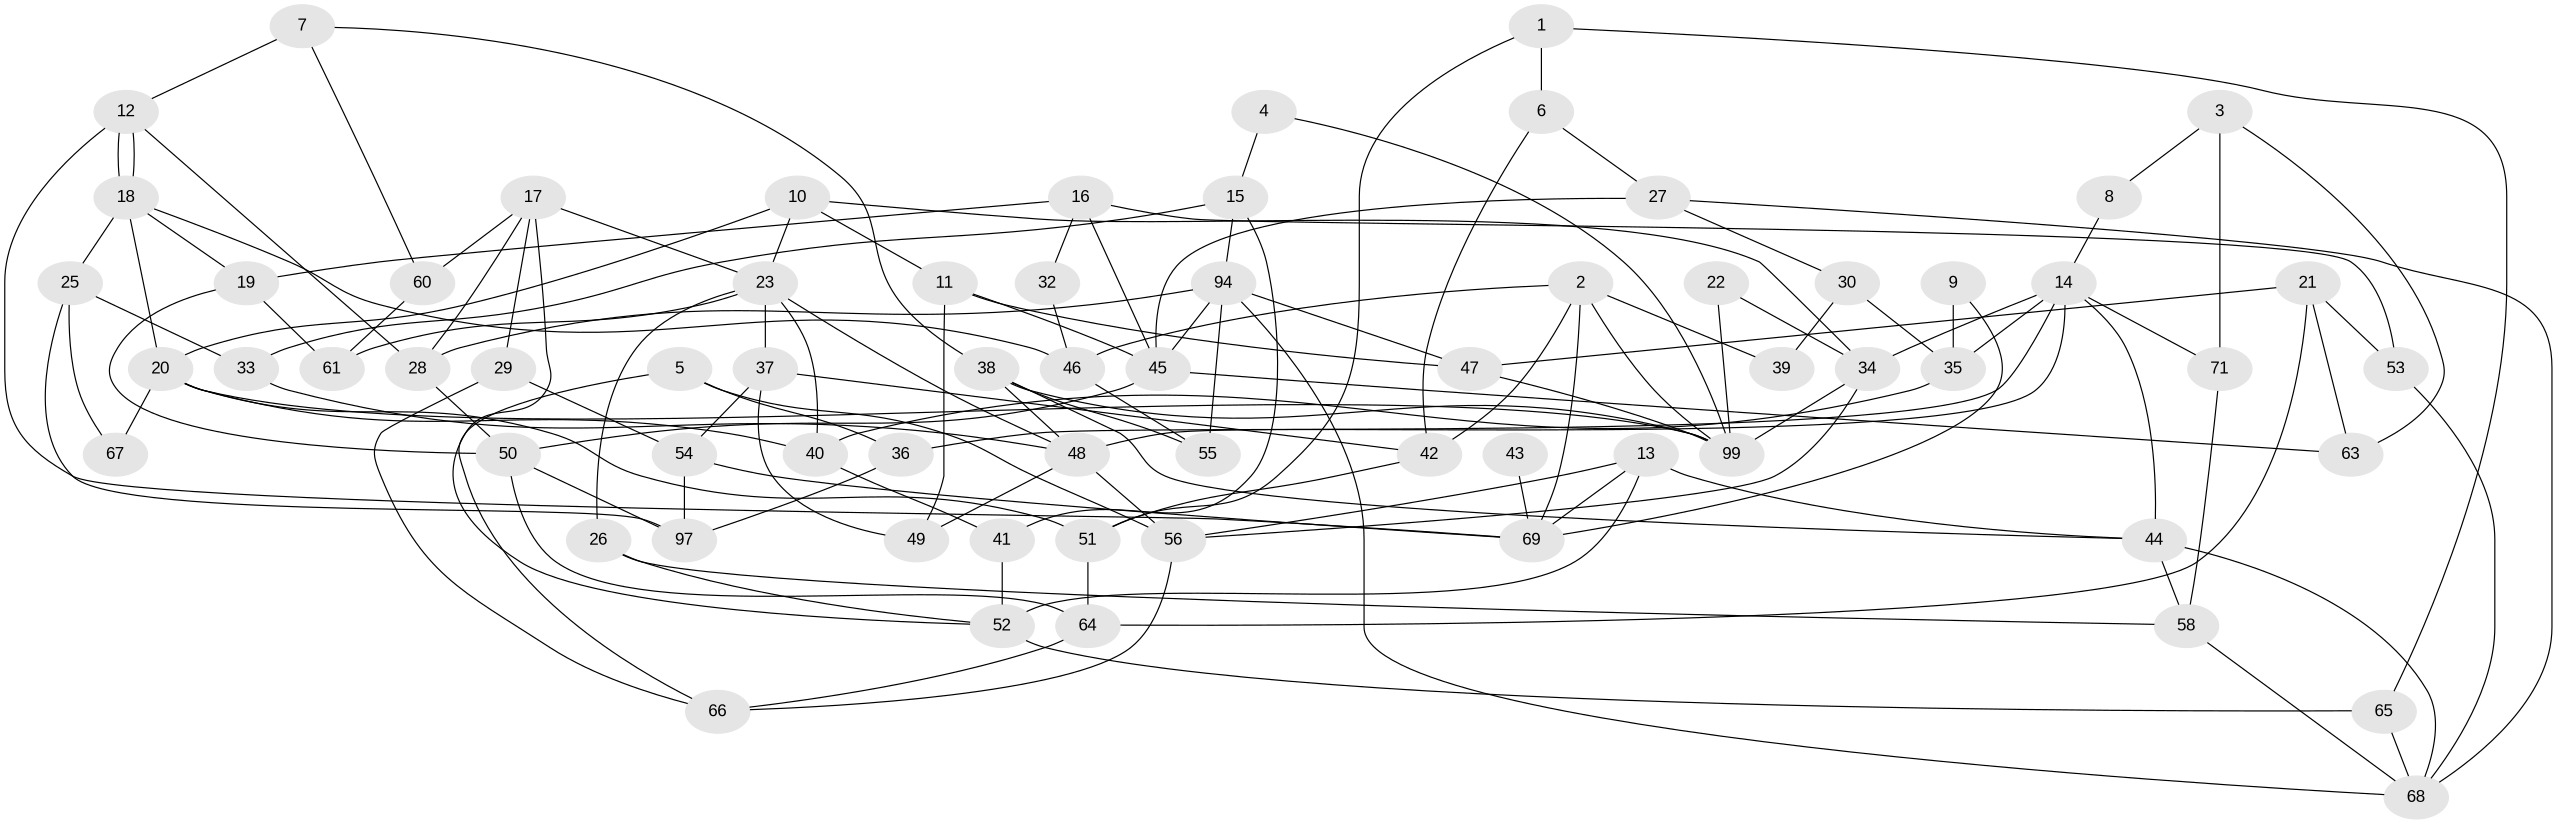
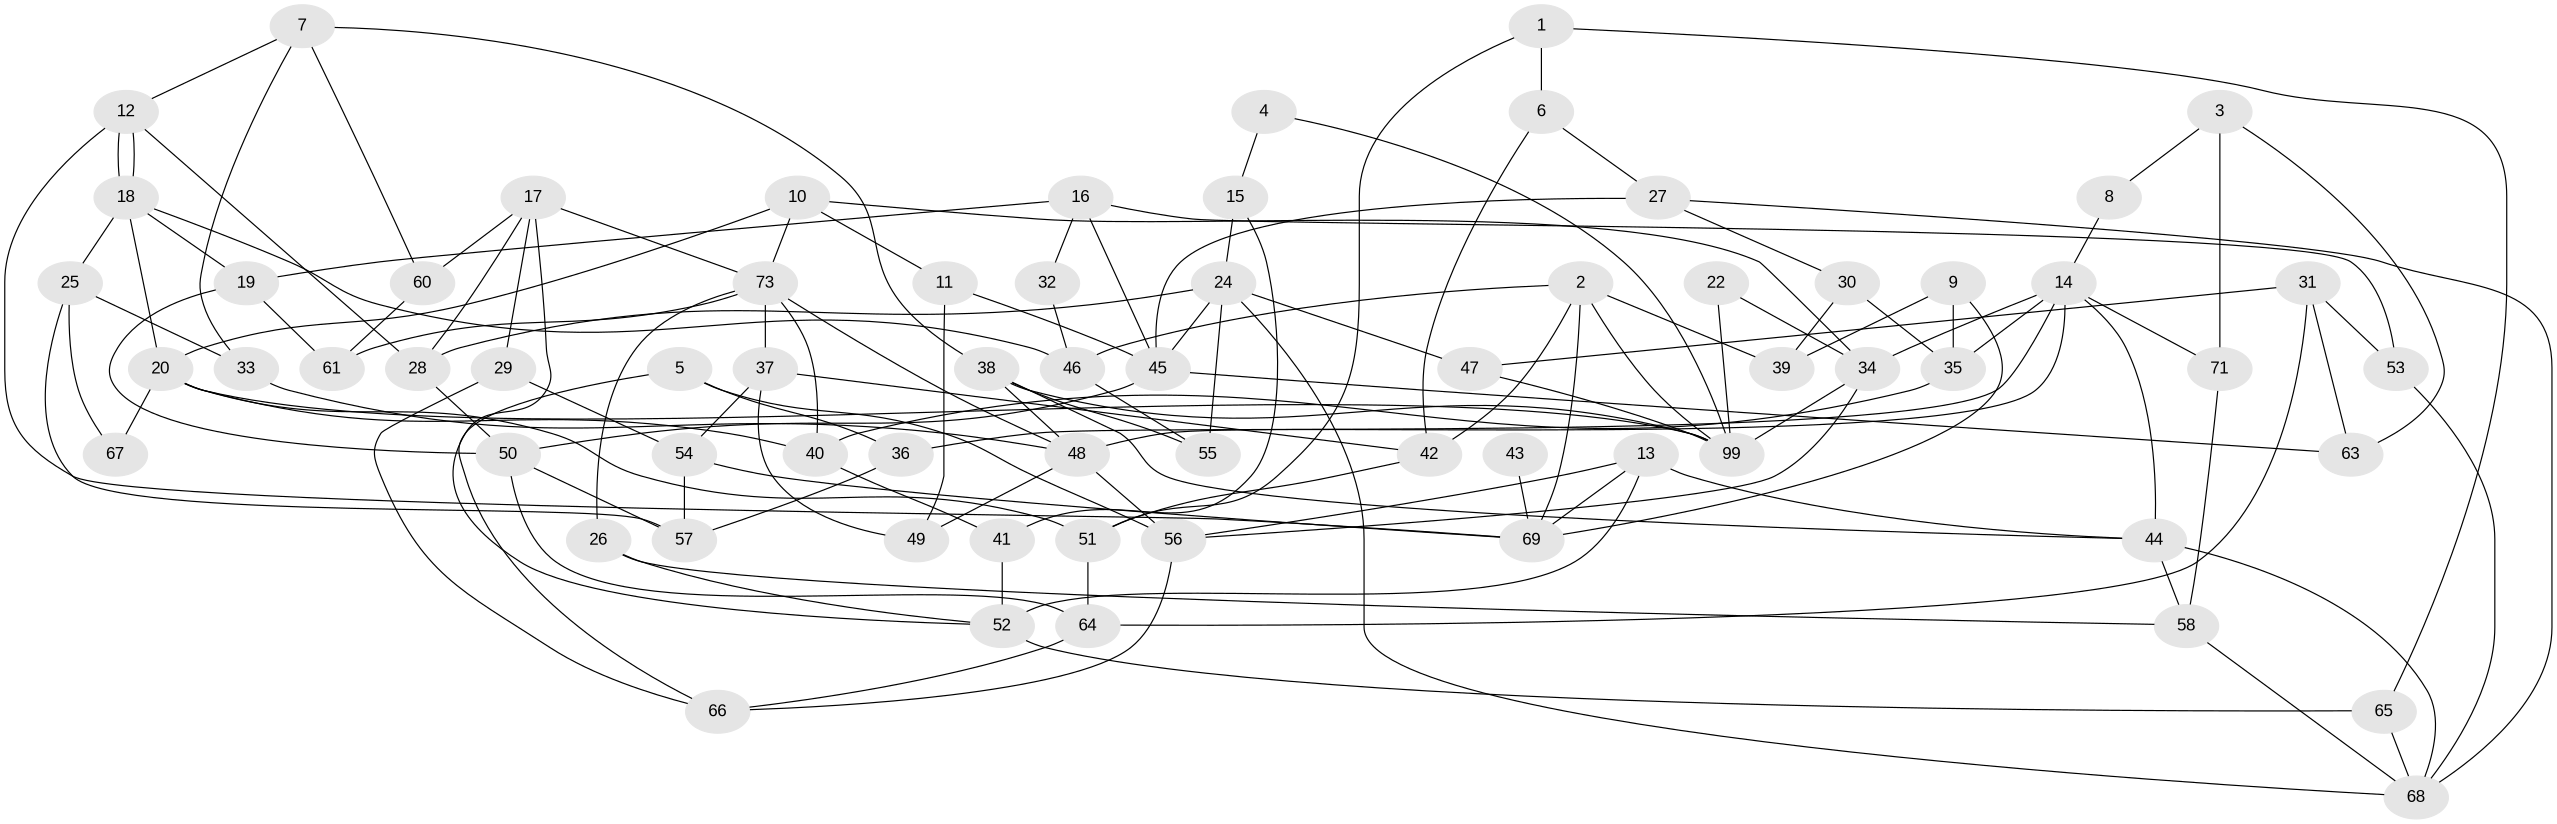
(734, 260) -> (225, 188)
(765, 283) -> (765, 283)
(1224, 283) -> (1224, 283)
(2308, 283) -> (2308, 283)
none -> (1898, 311)
(1203, 341) -> none
(684, 540) -> (684, 540)
